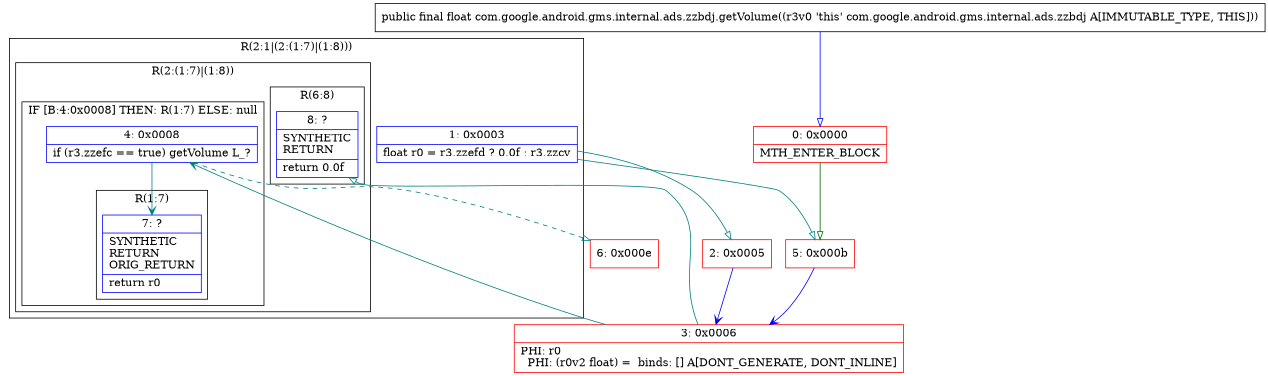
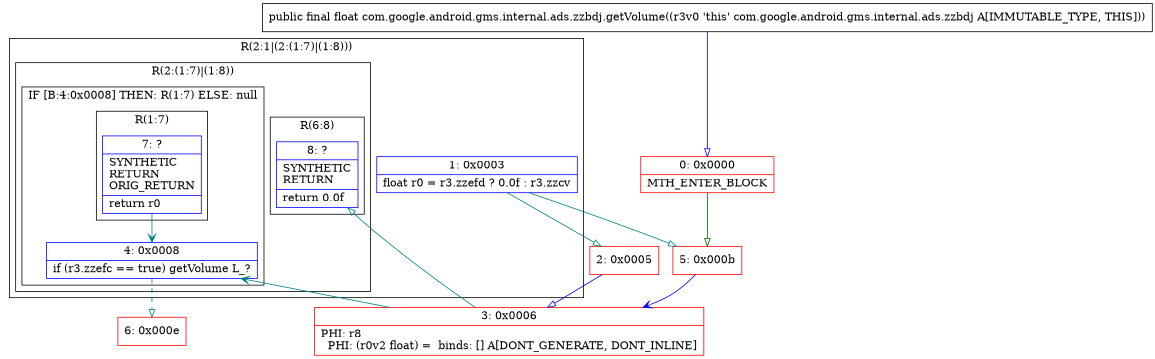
(152, 185) -> (152, 225)
(726, 292) -> (578, 289)
(543, 351) -> (343, 334)
